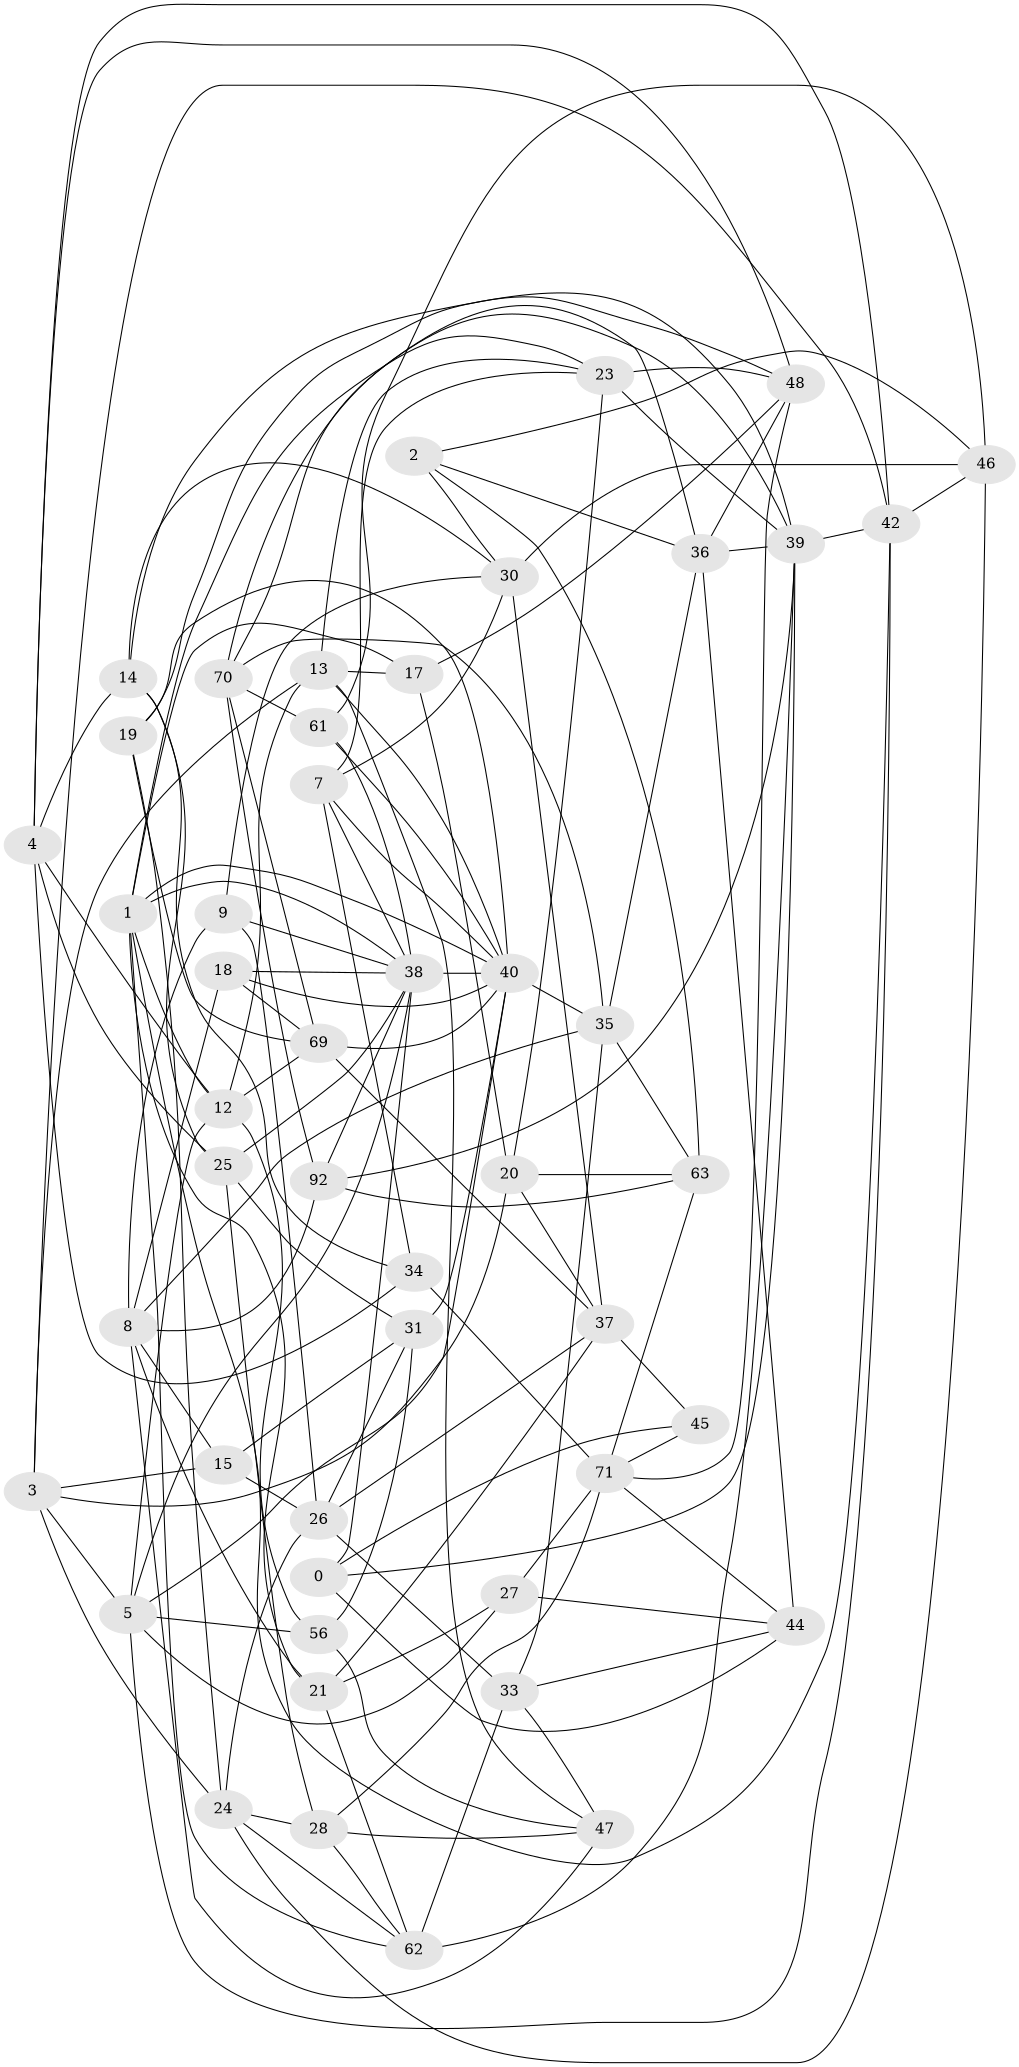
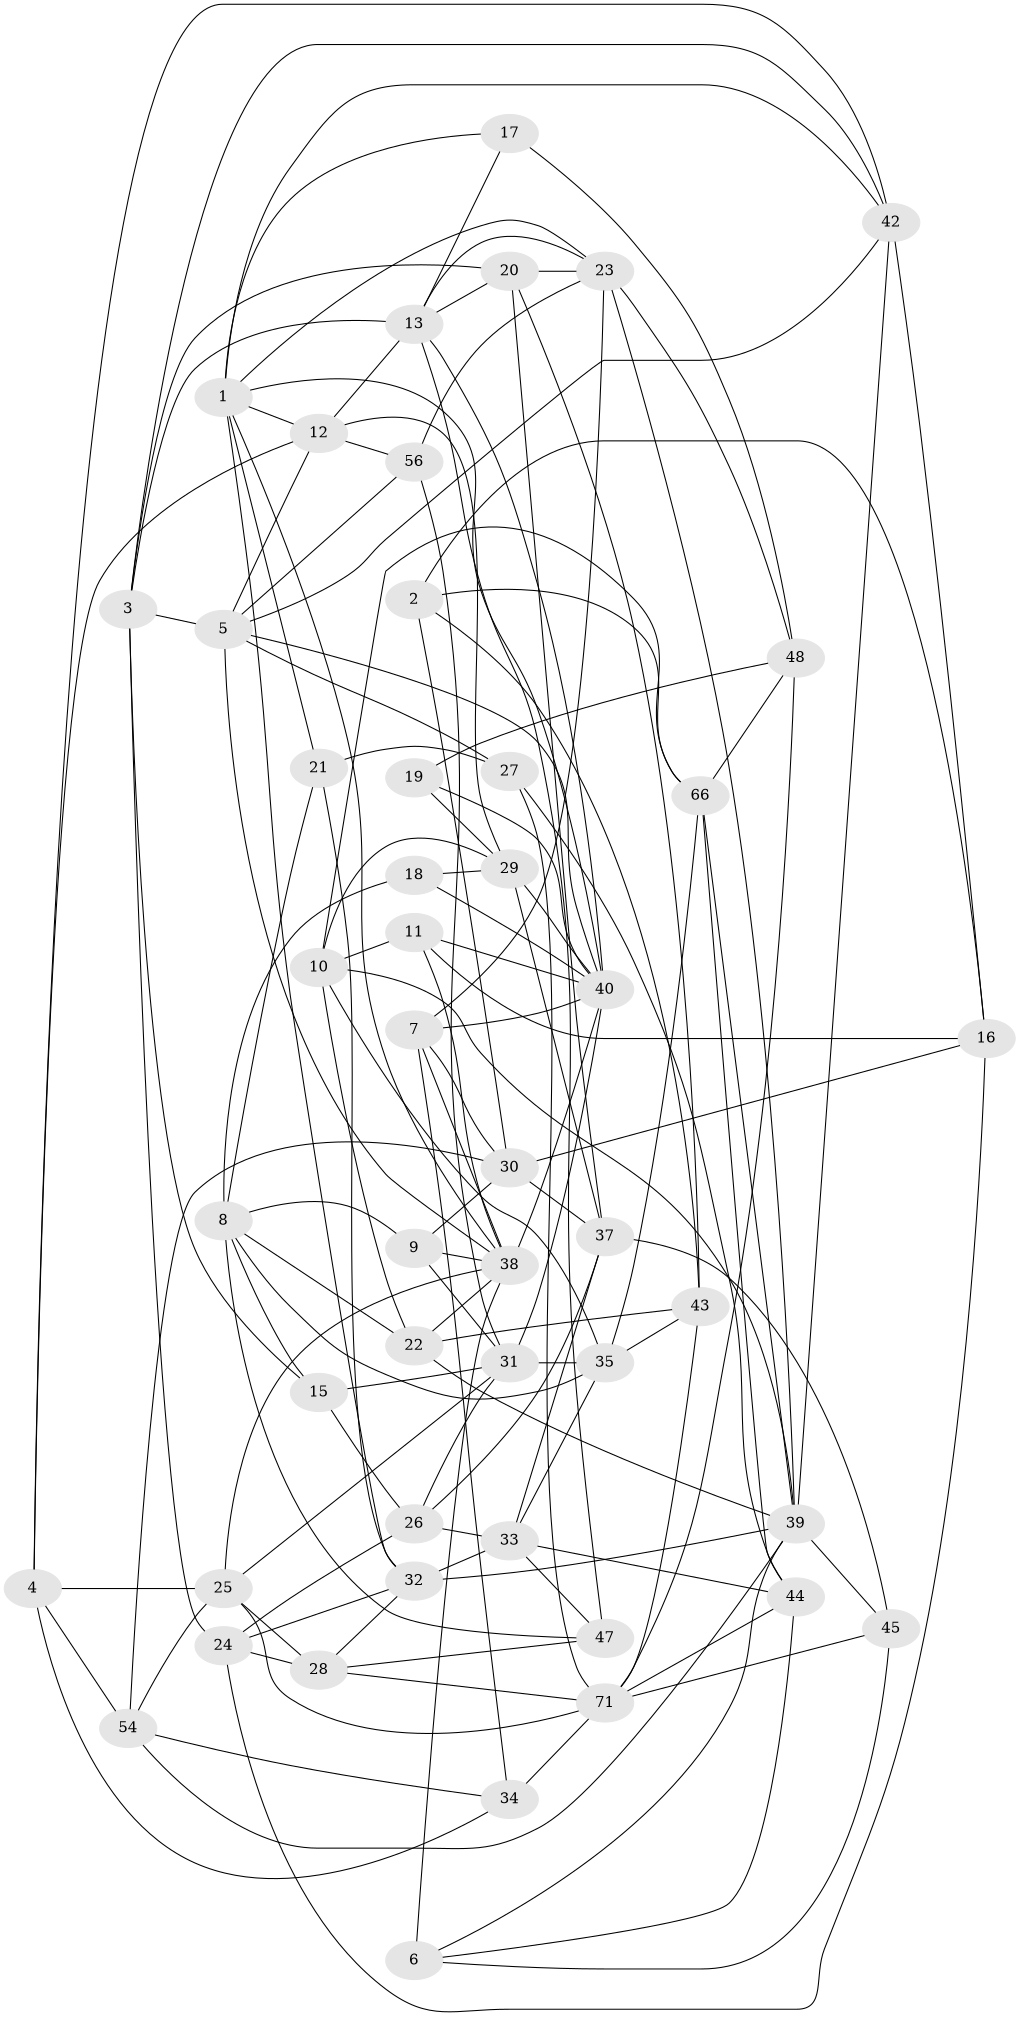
(146, 43) -> none
(987, 465) -> (987, 1038)
(700, 554) -> (700, 796)
(128, 679) -> (128, 1728)
(224, 679) -> (319, 967)
(319, 727) -> (414, 933)
(467, 924) -> (462, 298)
(319, 972) -> none
(556, 999) -> (558, 1363)
(319, 1043) -> (510, 869)
(700, 1175) -> (700, 1307)
(319, 1181) -> (414, 1346)
(289, 1227) -> (467, 1312)
(183, 1246) -> none
(468, 1512) -> (555, 1395)
none -> (844, 1576)
(319, 1577) -> (414, 1960)
none -> (378, 1729)
(421, 1782) -> (483, 344)
(414, 1950) -> (414, 1581)
